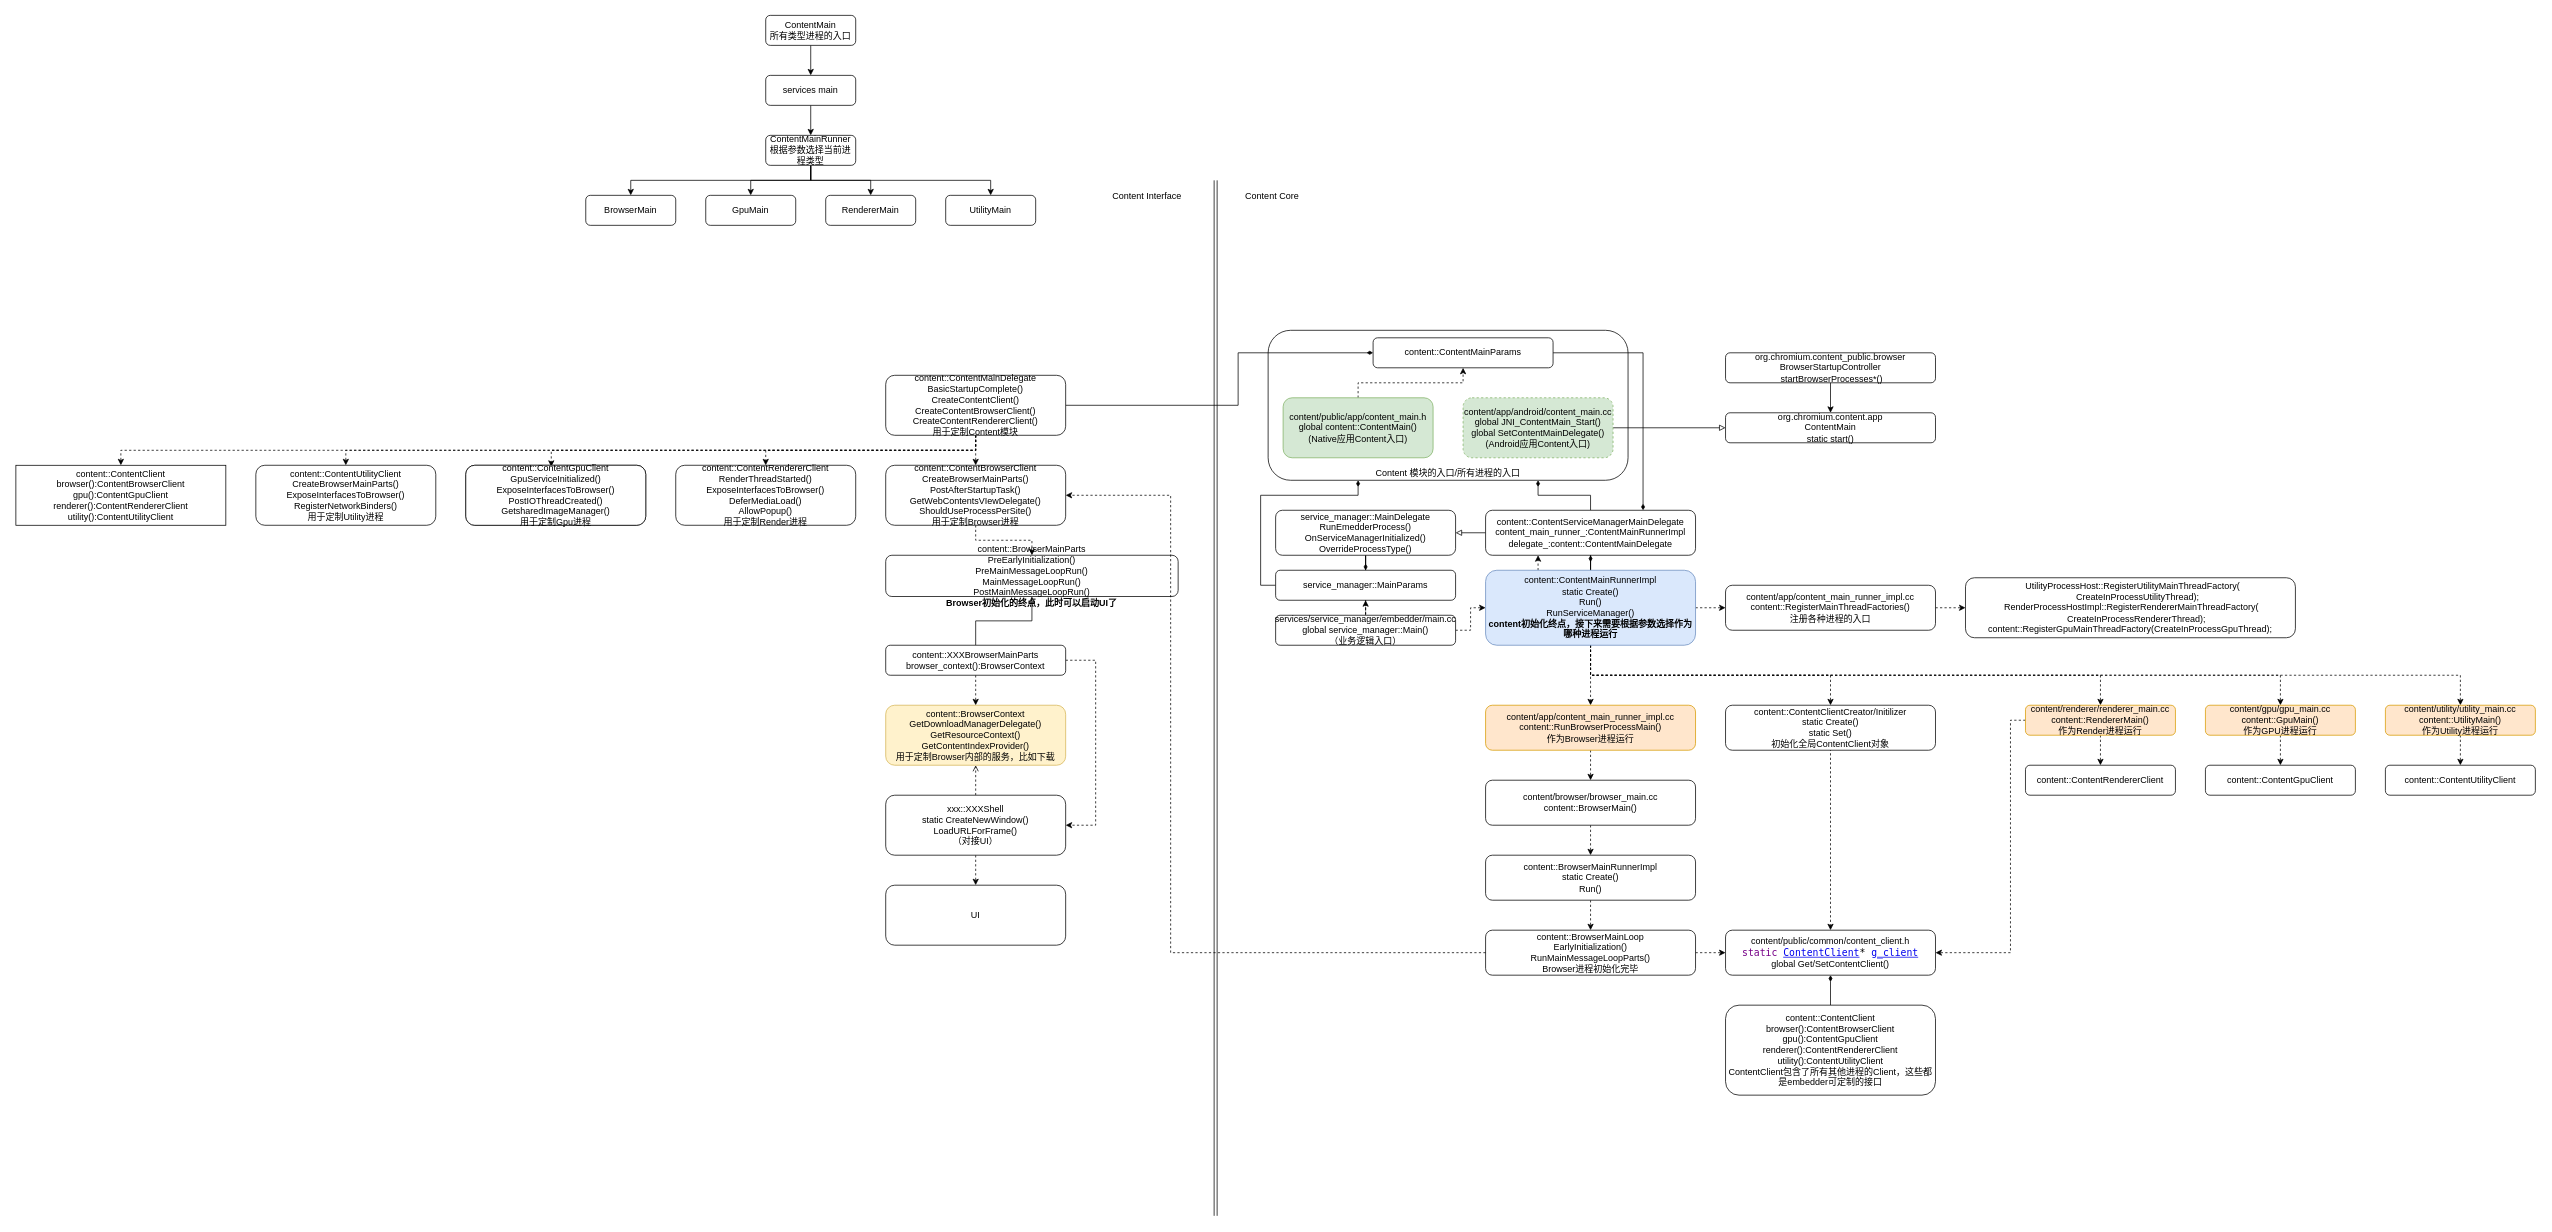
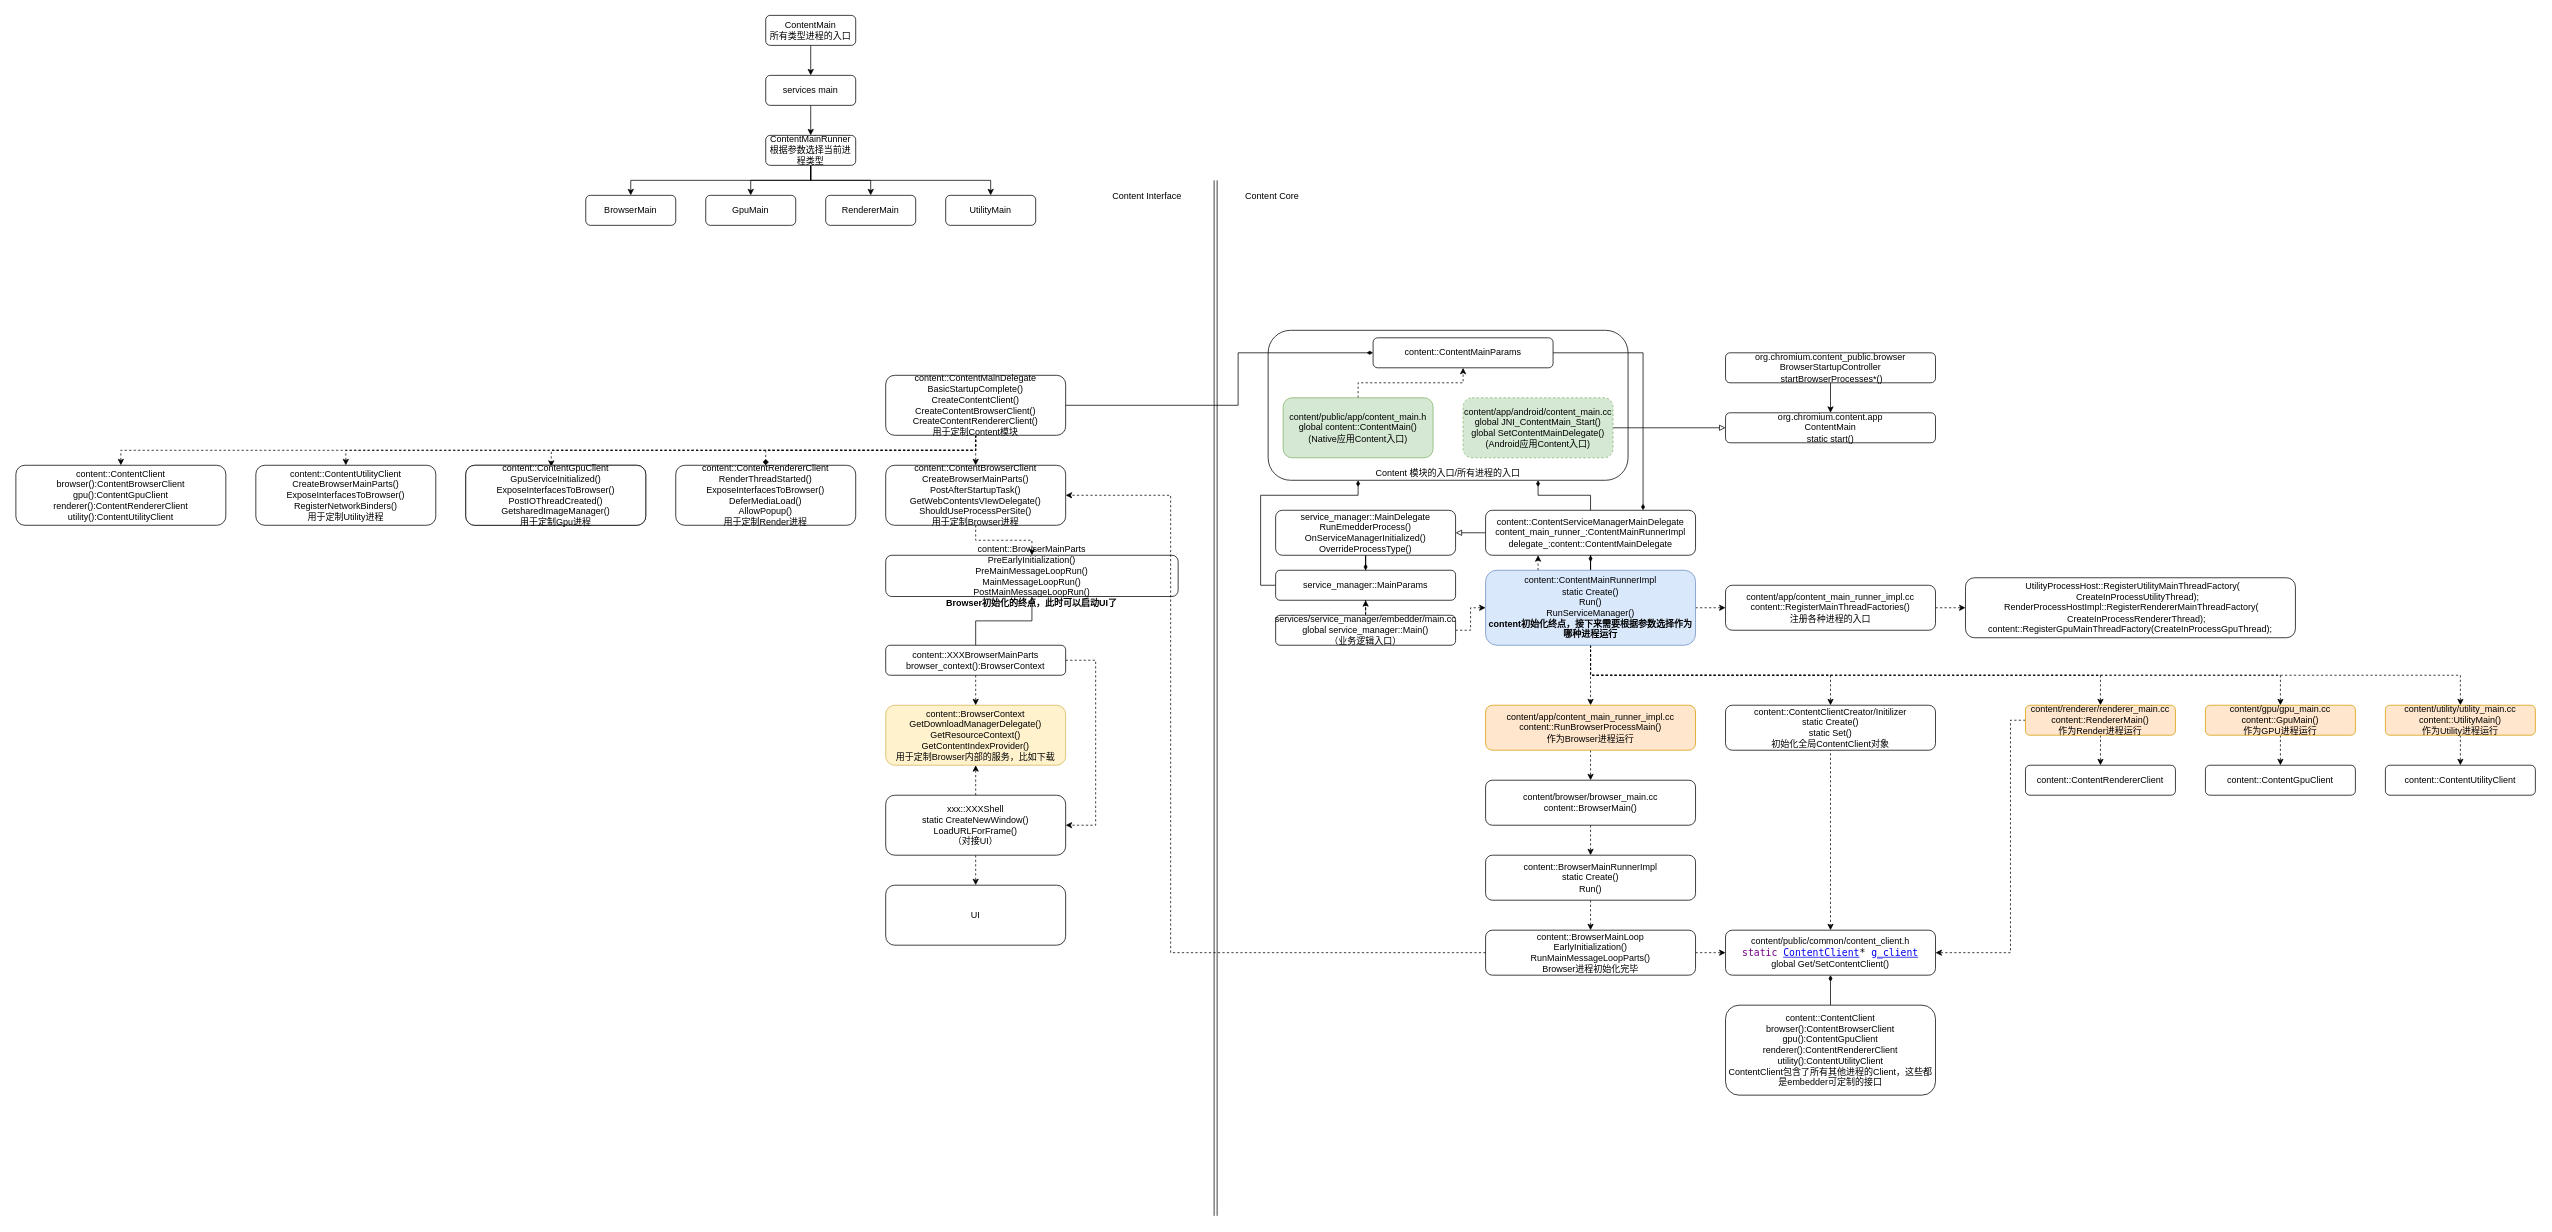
(765, 459) -> (765, 458)
(120, 495) -> (120, 495)
(975, 770) -> (975, 771)
